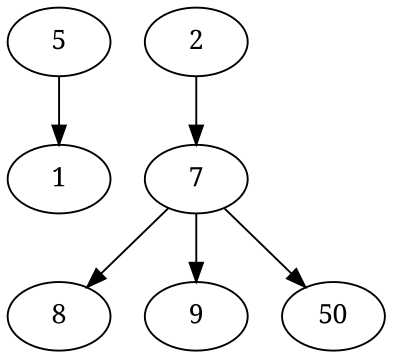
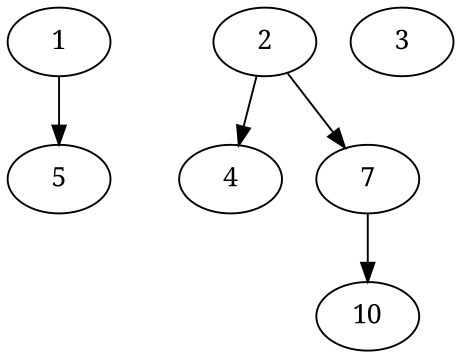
none -> (402, 42)
(59, 101) -> (59, 101)
none -> (231, 179)
(59, 316) -> none
(196, 316) -> none
(333, 316) -> (368, 316)
